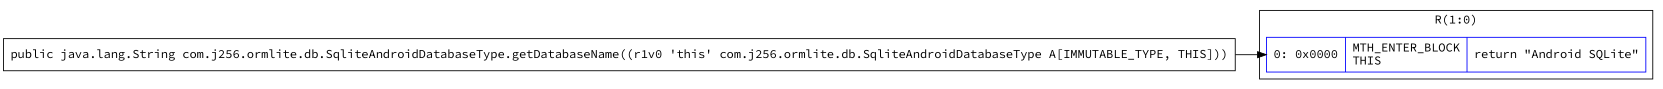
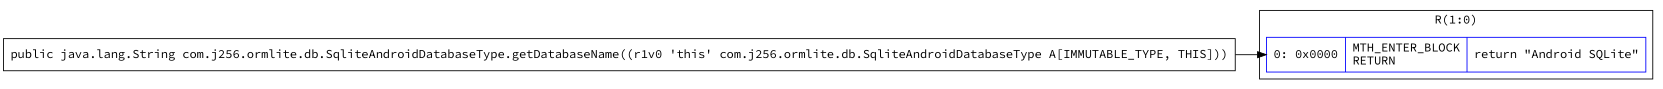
(1367, 61) -> (1374, 61)
